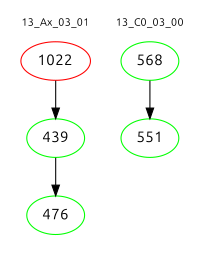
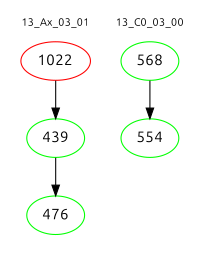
(150, 138) -> (150, 138)
